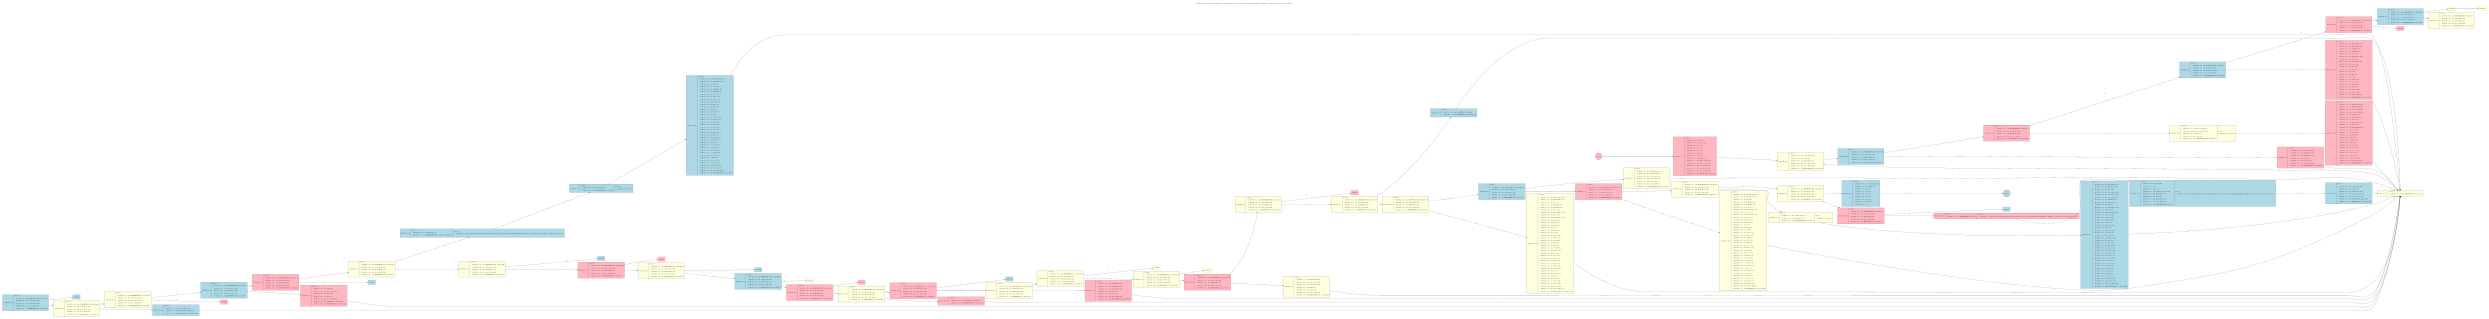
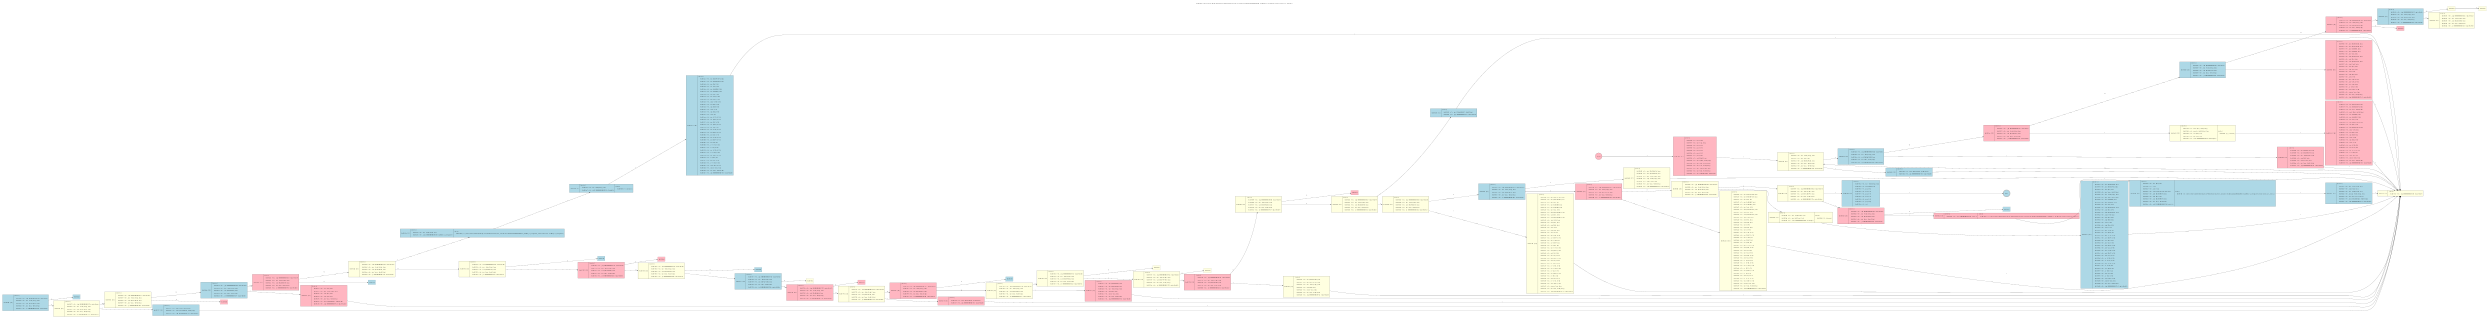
none -> (1909, 172)
